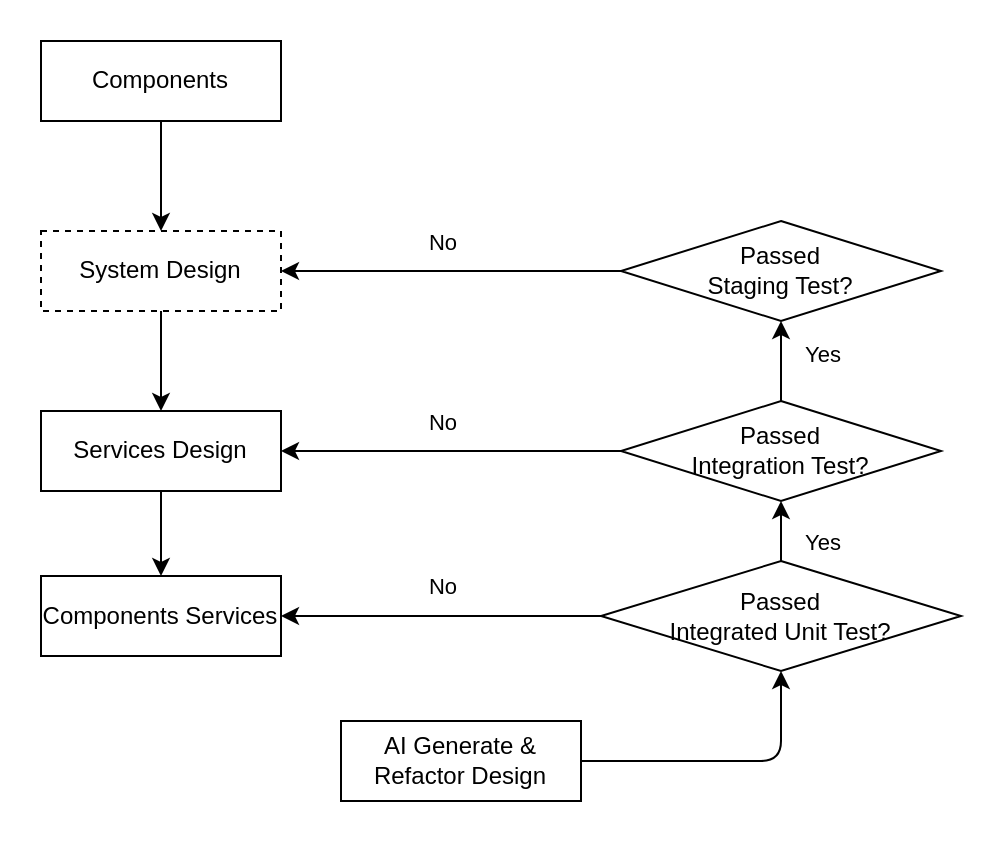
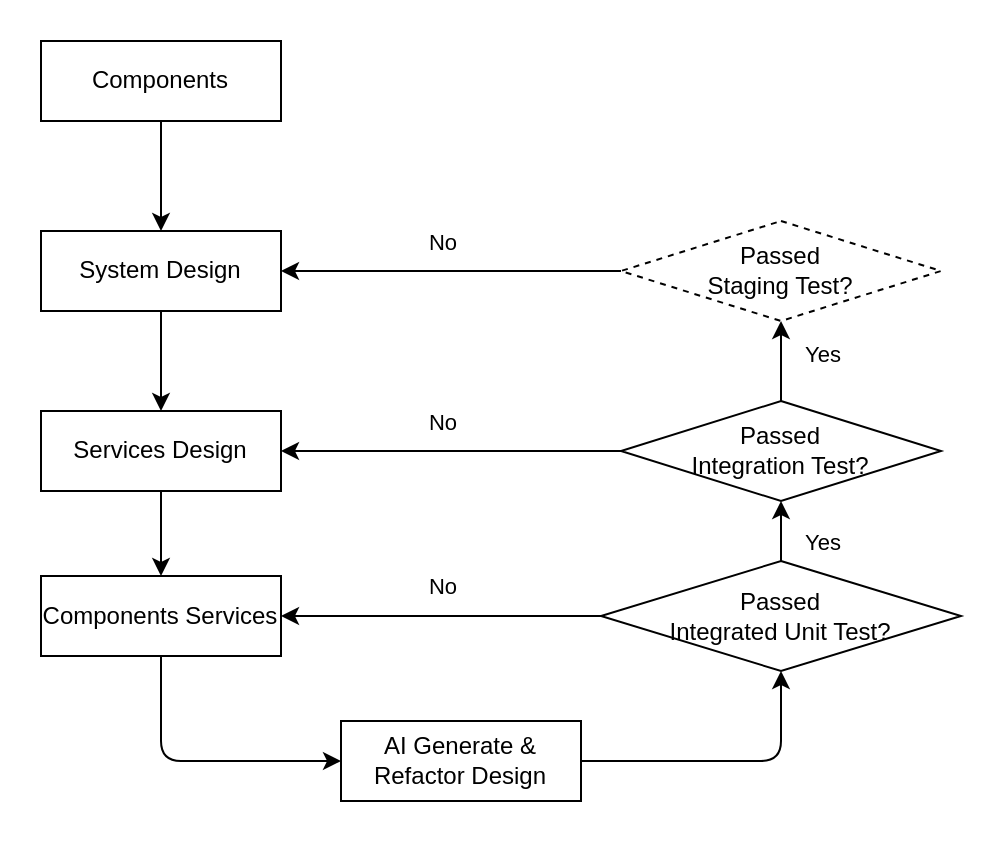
(161, 271) -> (161, 271)
(781, 271) -> (781, 271)
none -> (199, 761)
